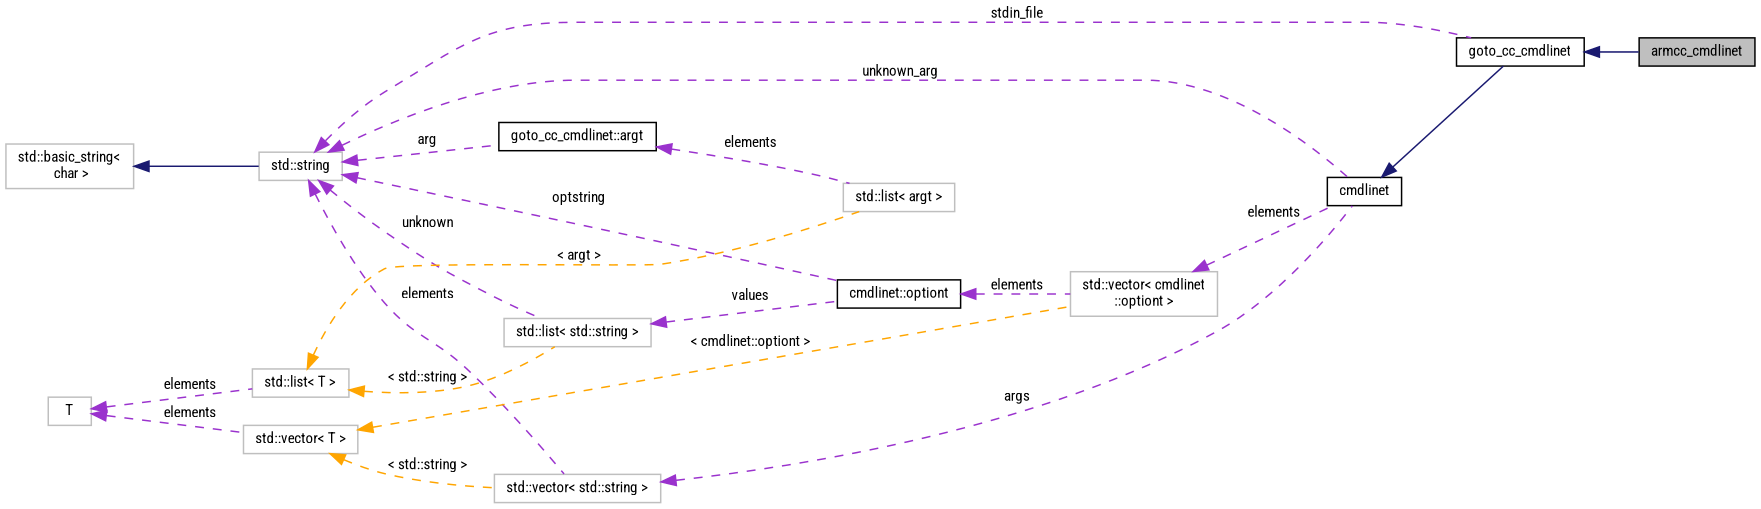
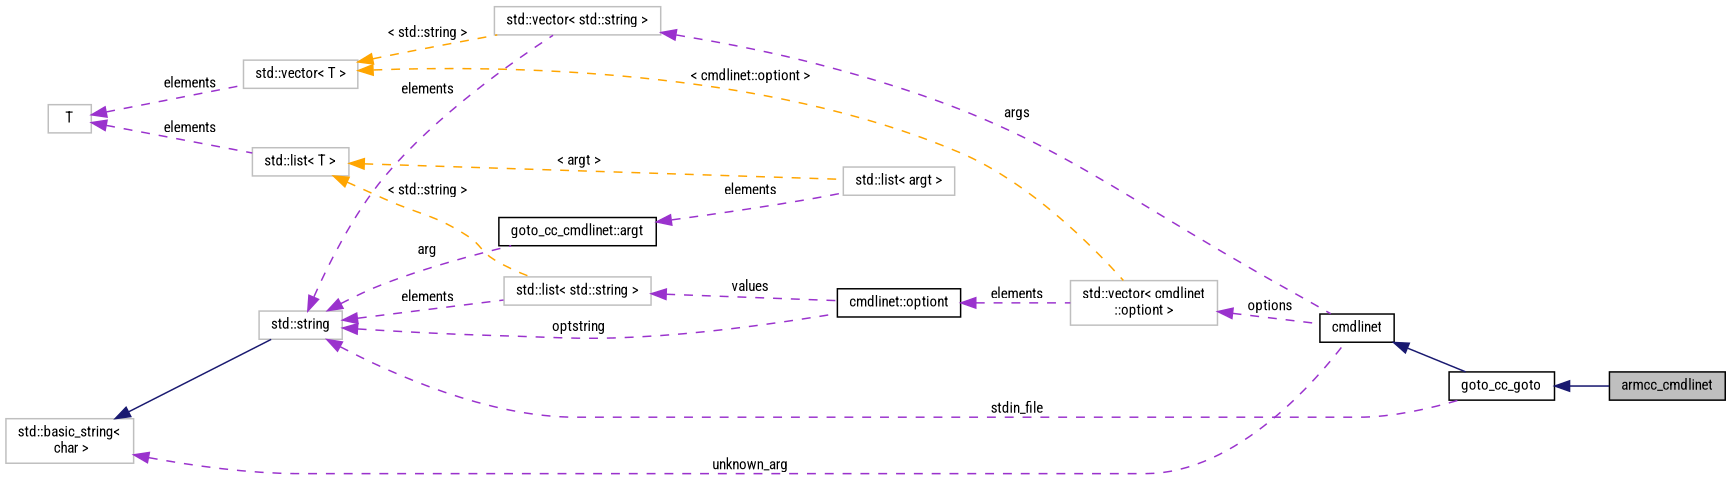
(1520, 52) -> (1502, 386)
(853, 80) -> (770, 474)
(1272, 213) -> (1269, 307)
(426, 223) -> (426, 298)
